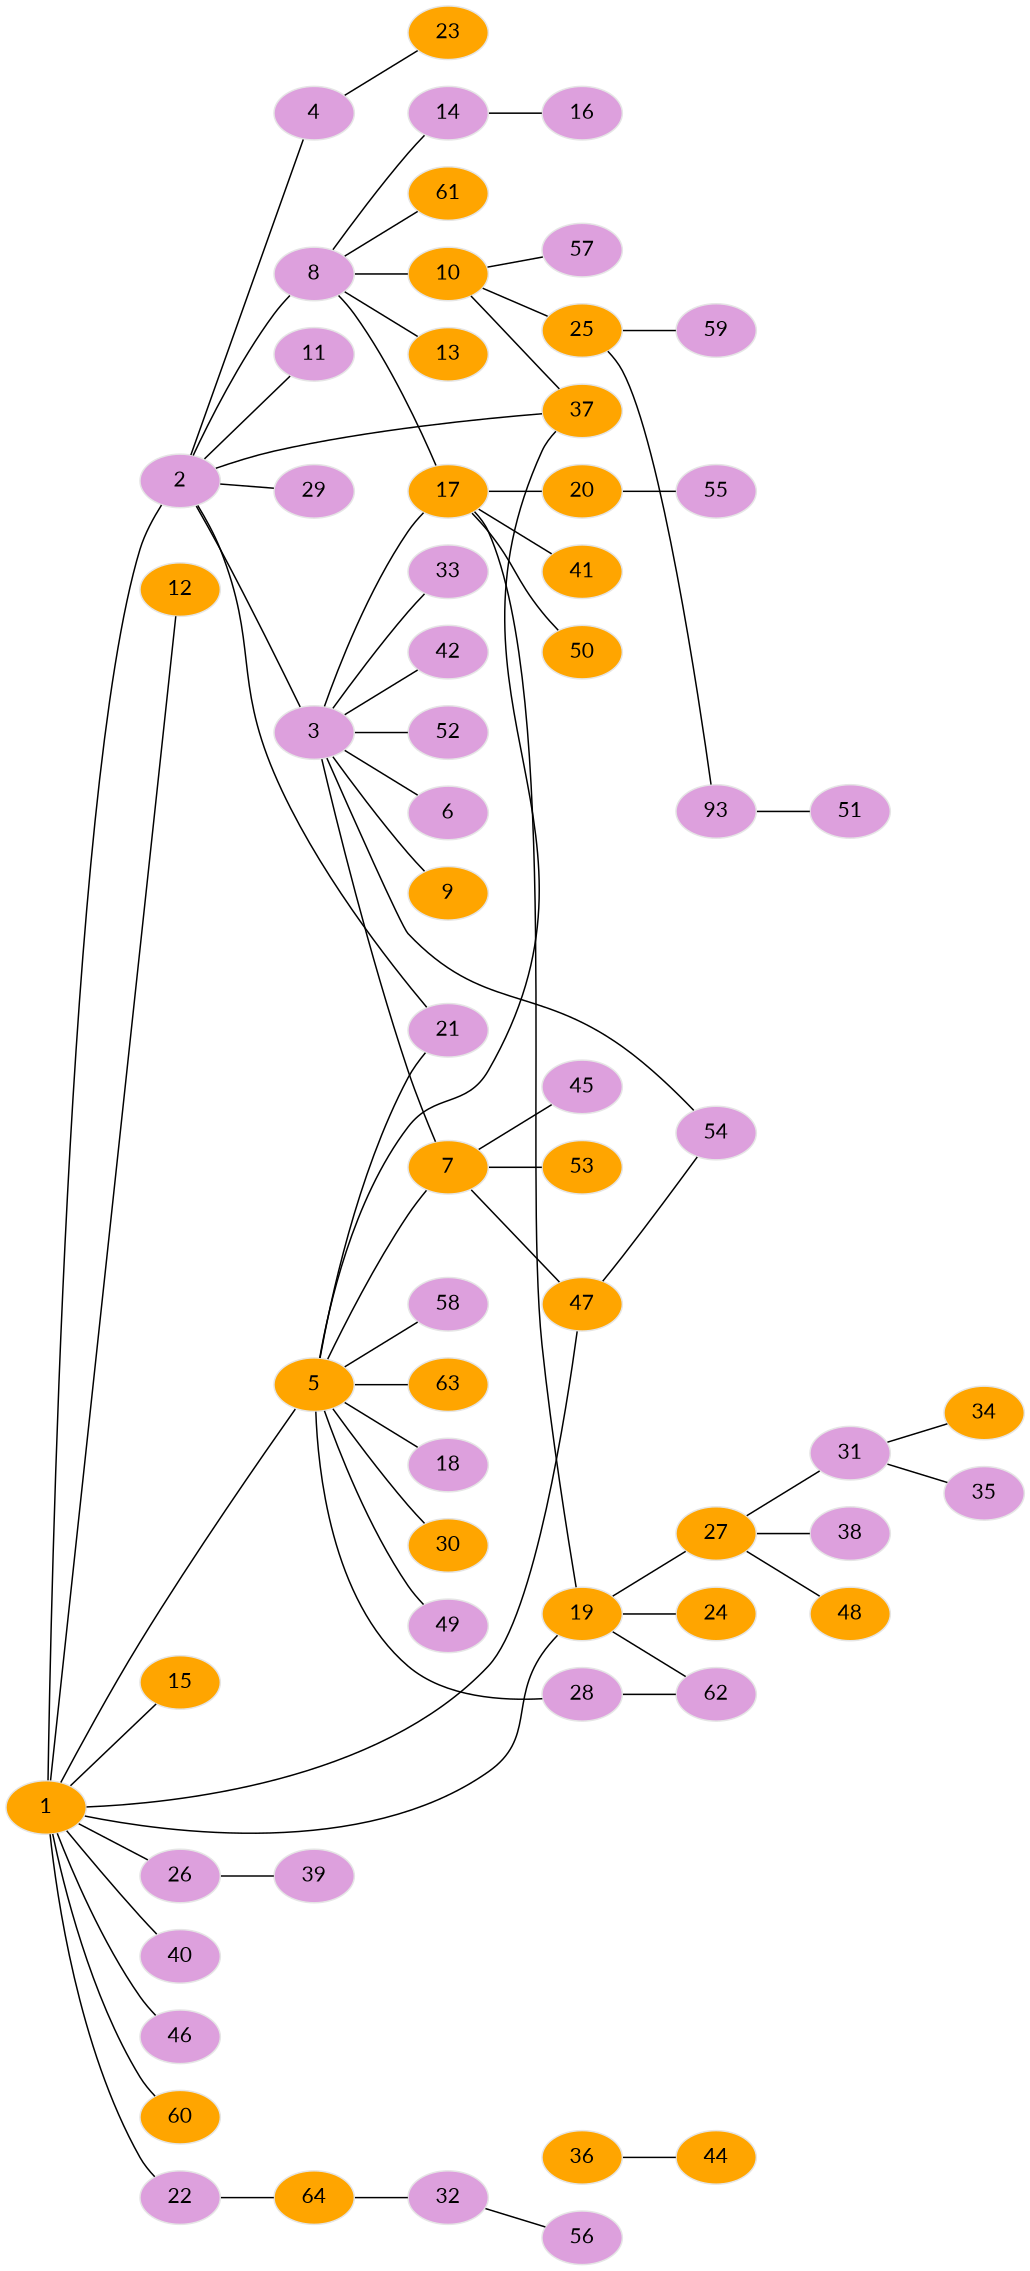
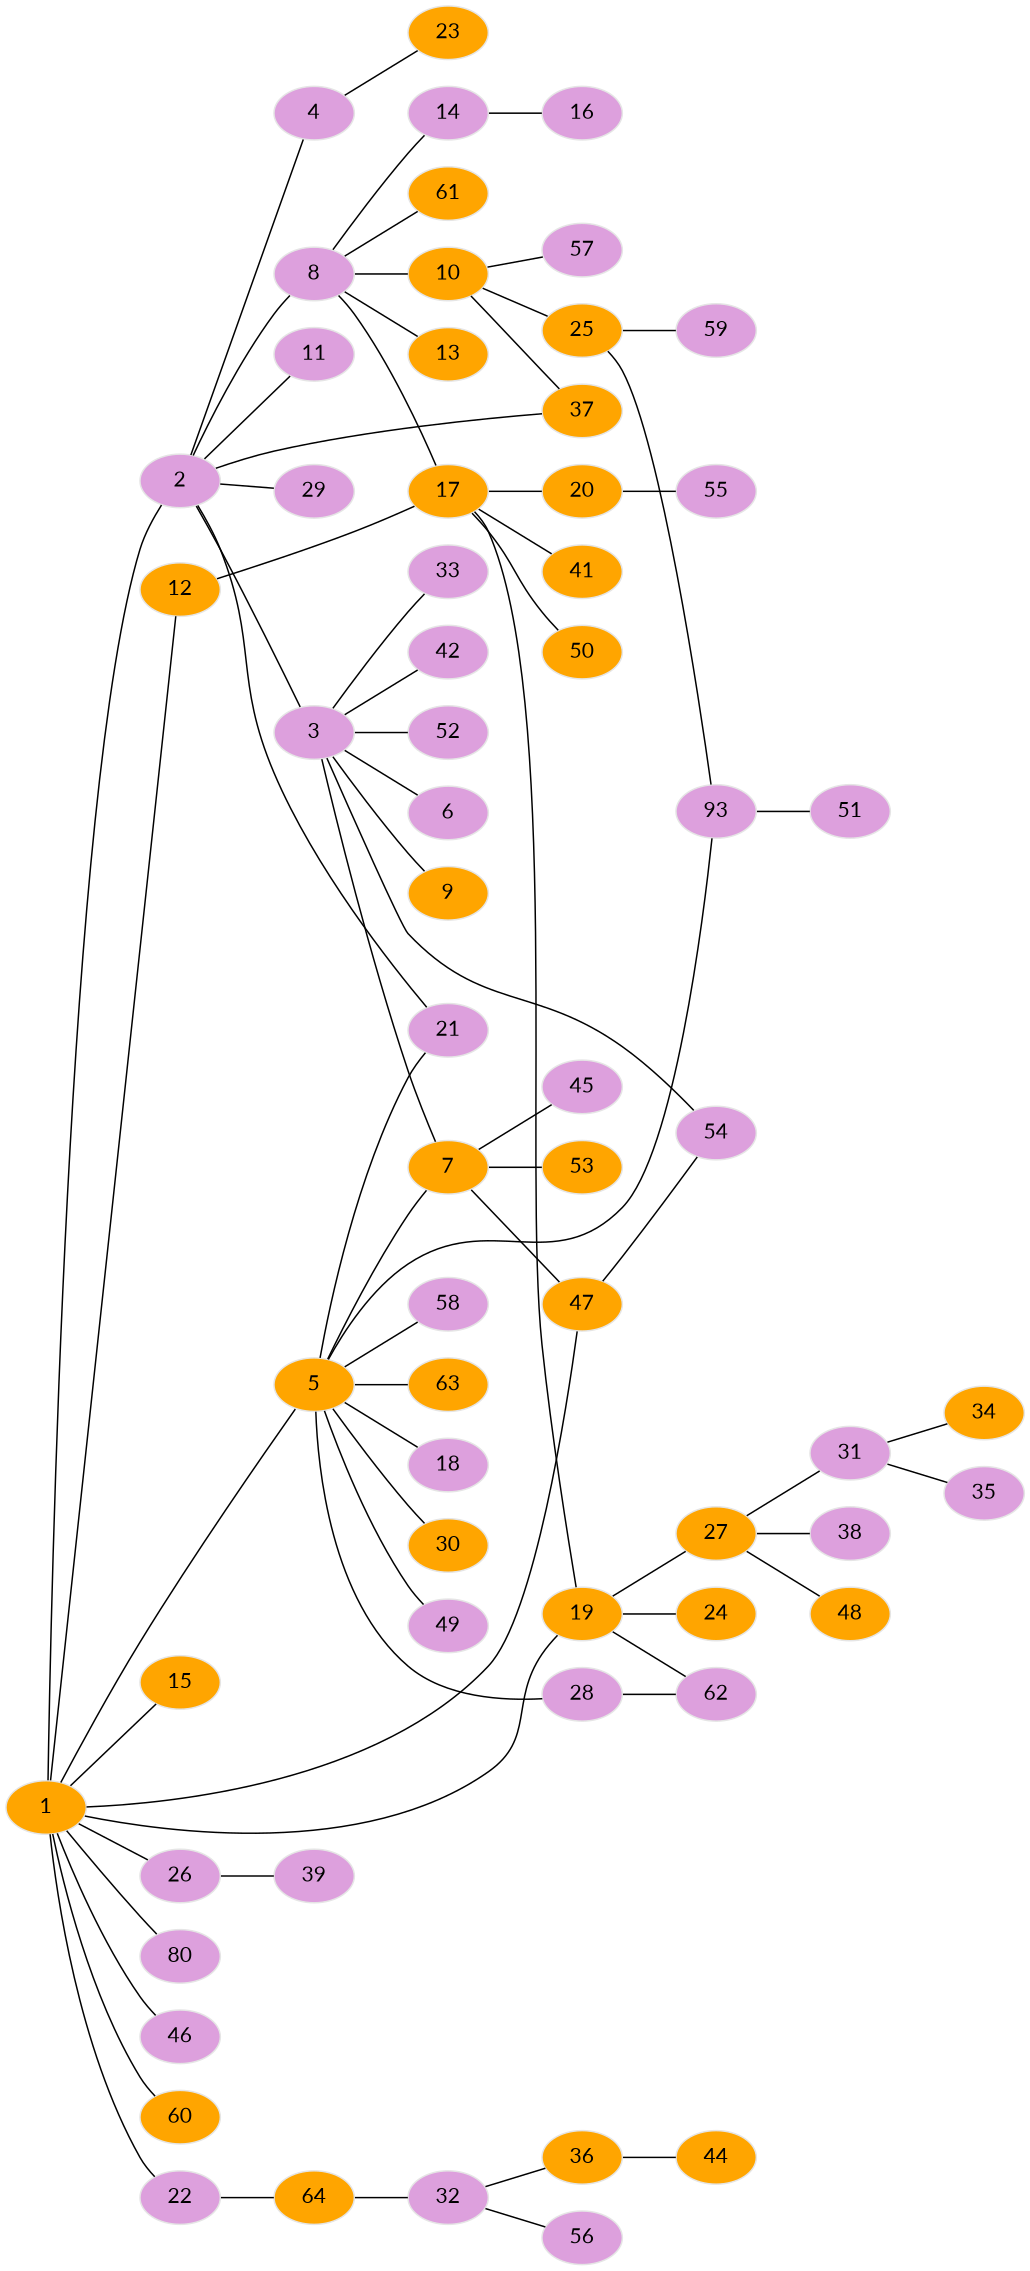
(366, 605) -> (317, 545)
(510, 1021) -> (630, 1195)
(180, 1956) -> (180, 1956)
none -> (515, 2177)
